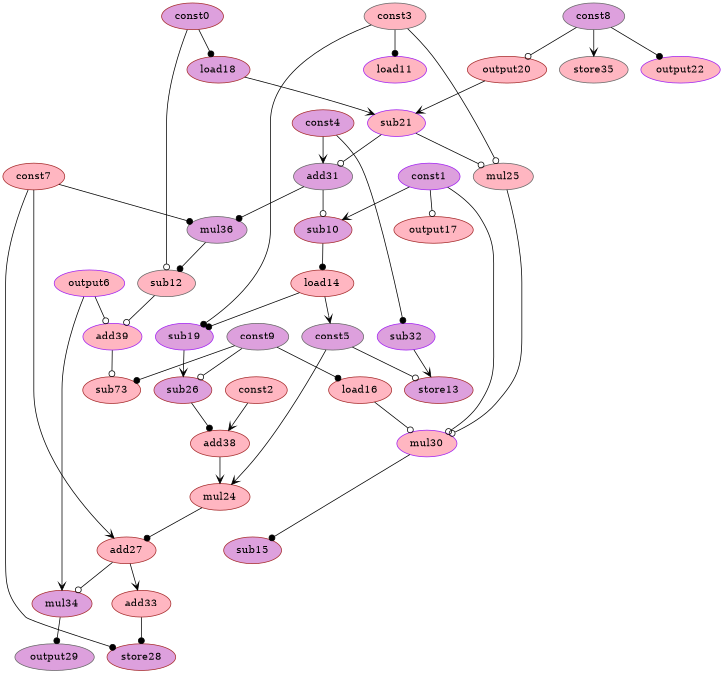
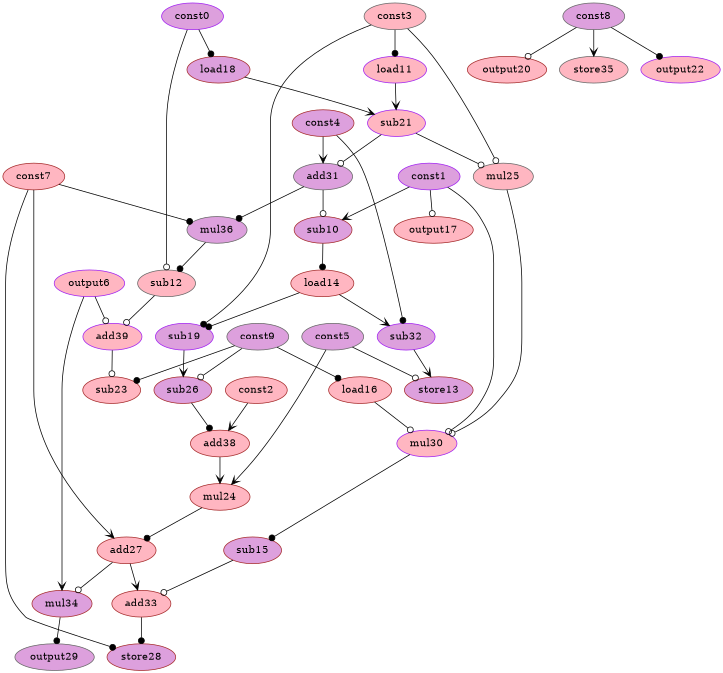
(193, 16) -> (193, 16)
(454, 95) -> (396, 93)
(327, 306) -> (361, 308)
(112, 390) -> (112, 390)
none -> (200, 576)
